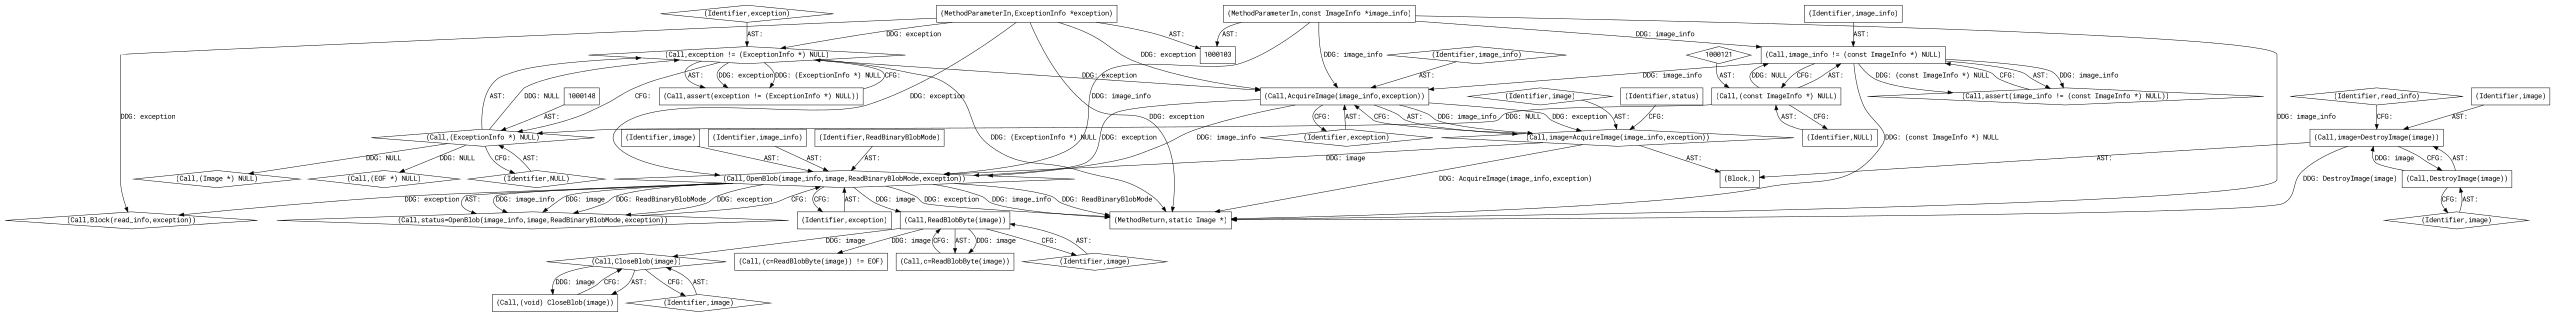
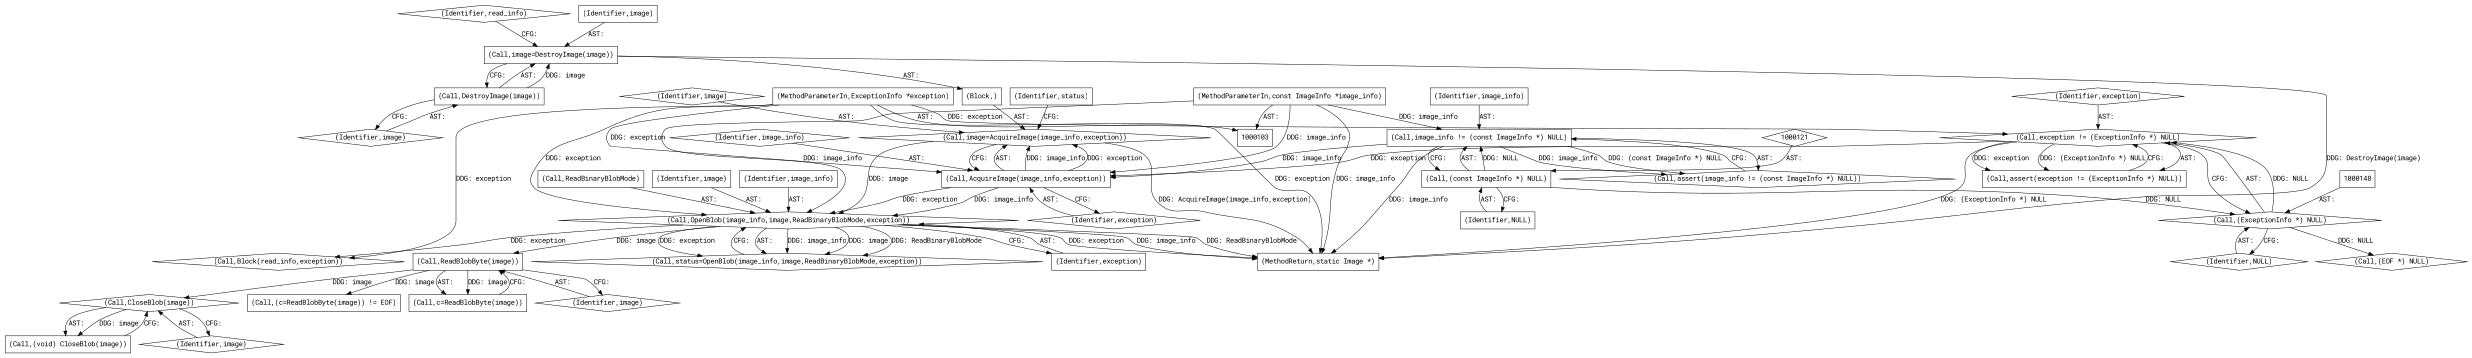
(880, 138) -> (591, 179)
(1942, 138) -> (1418, 200)
(1677, 158) -> (1007, 116)
(217, 179) -> none
